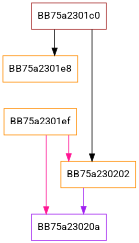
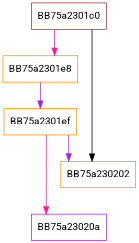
(55, 39) -> (55, 39)
none -> (40, 92)
(69, 144) -> (69, 144)
(84, 197) -> none
